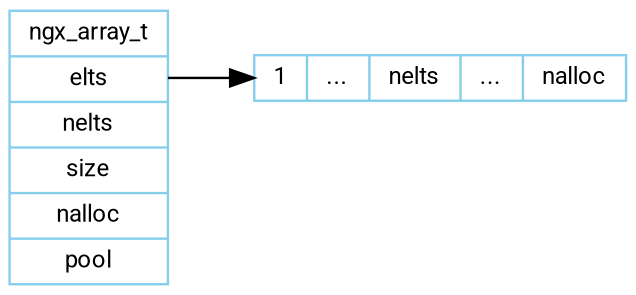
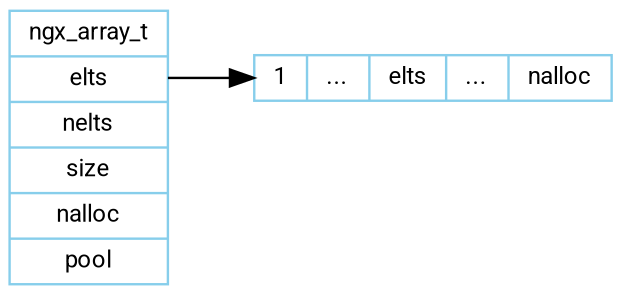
(415, 77) -> (408, 77)
